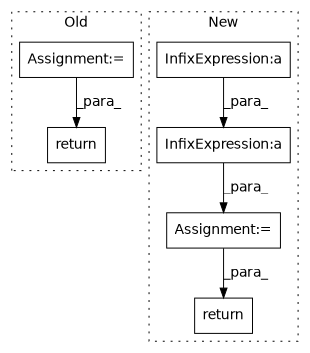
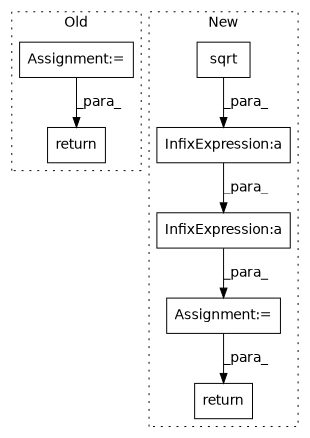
none -> (224, 60)
